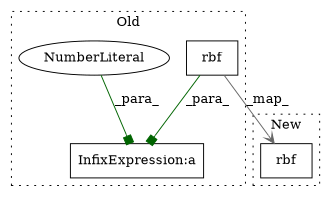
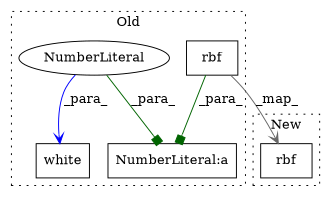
none -> (63, 161)
(137, 161) -> (172, 161)
